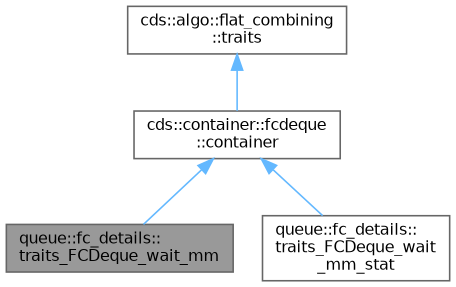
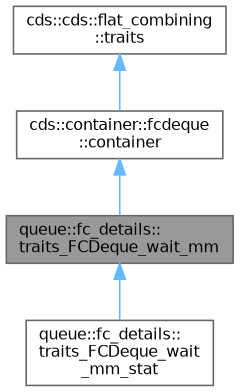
(237, 30) -> (120, 30)
(298, 193) -> (120, 300)
